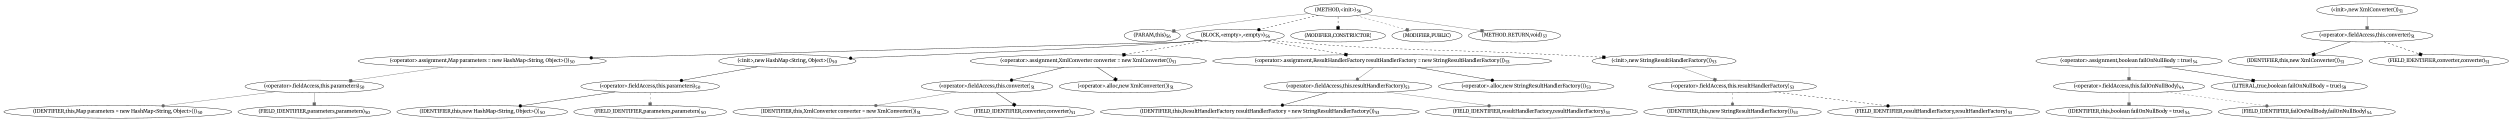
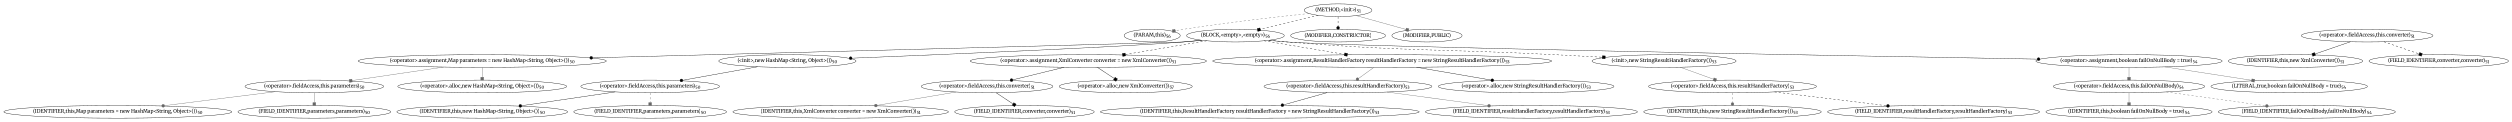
(1359, 10) -> (1359, 10)
(2367, 10) -> none
(1242, 21) -> (1242, 21)
(1289, 22) -> (1289, 22)
(1338, 22) -> (1338, 22)
(1381, 22) -> (1381, 22)
(1514, 36) -> none
none -> (1653, 52)
(2208, 74) -> (2208, 74)
none -> (482, 86)
(1172, 86) -> (1172, 86)
(2182, 86) -> (2182, 86)
(2344, 86) -> (2344, 86)
